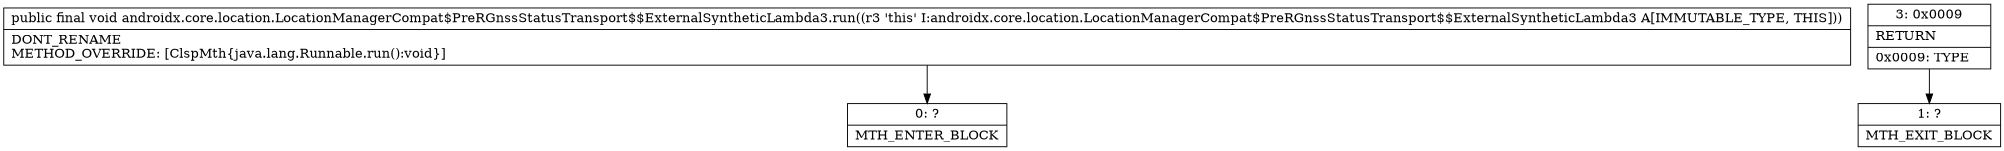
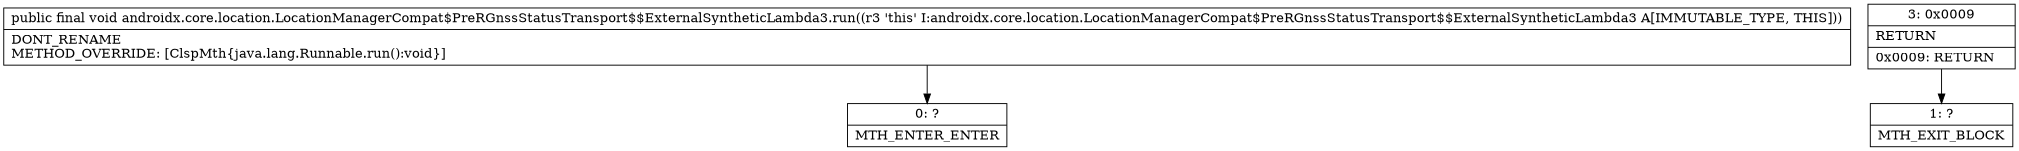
(1929, 58) -> (1942, 58)
(927, 135) -> (927, 135)
